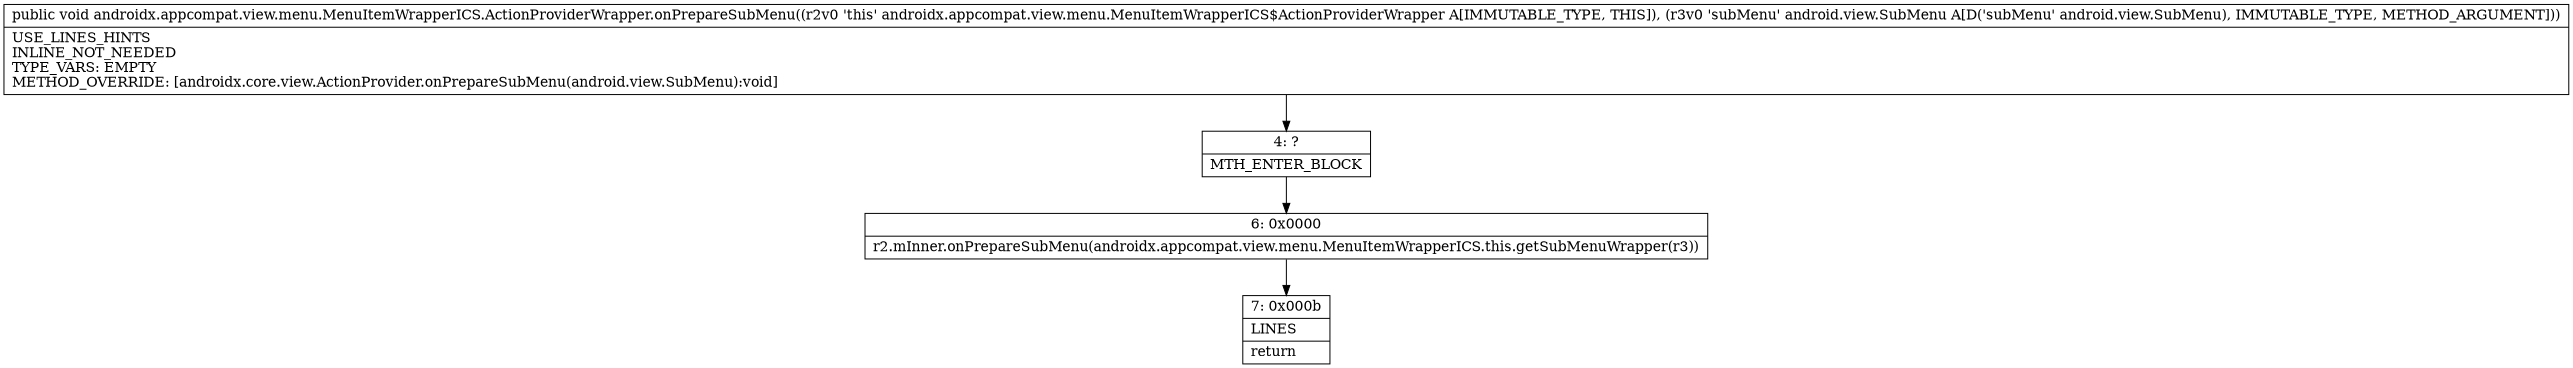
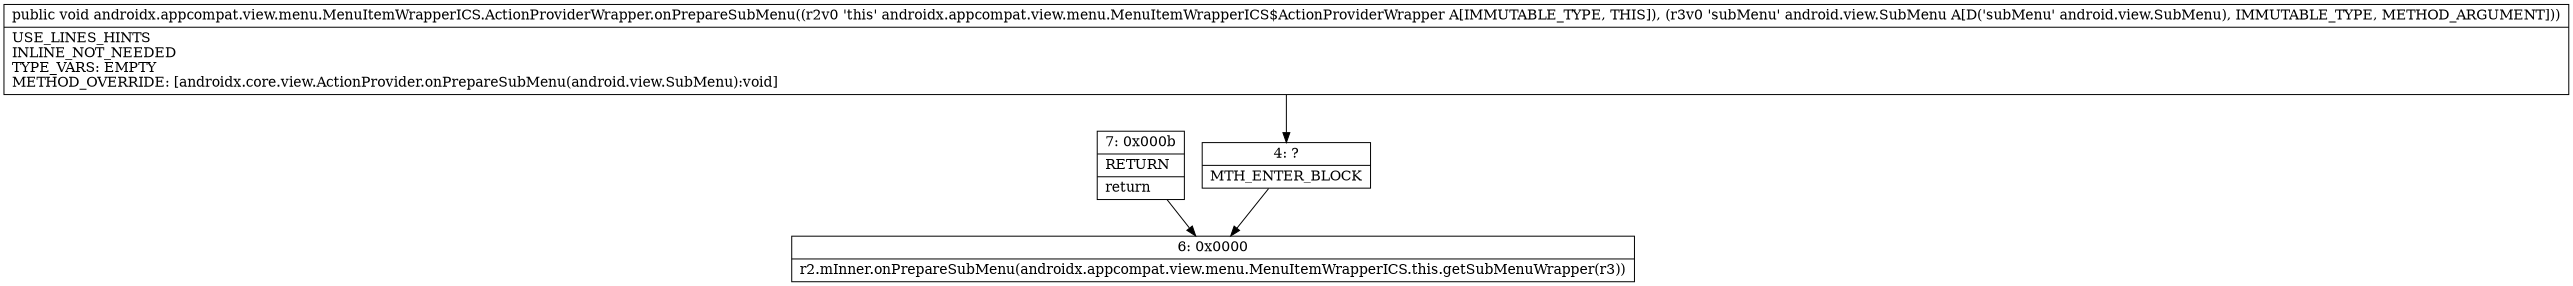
(1286, 272) -> (1178, 214)
(1274, 329) -> (1137, 165)
